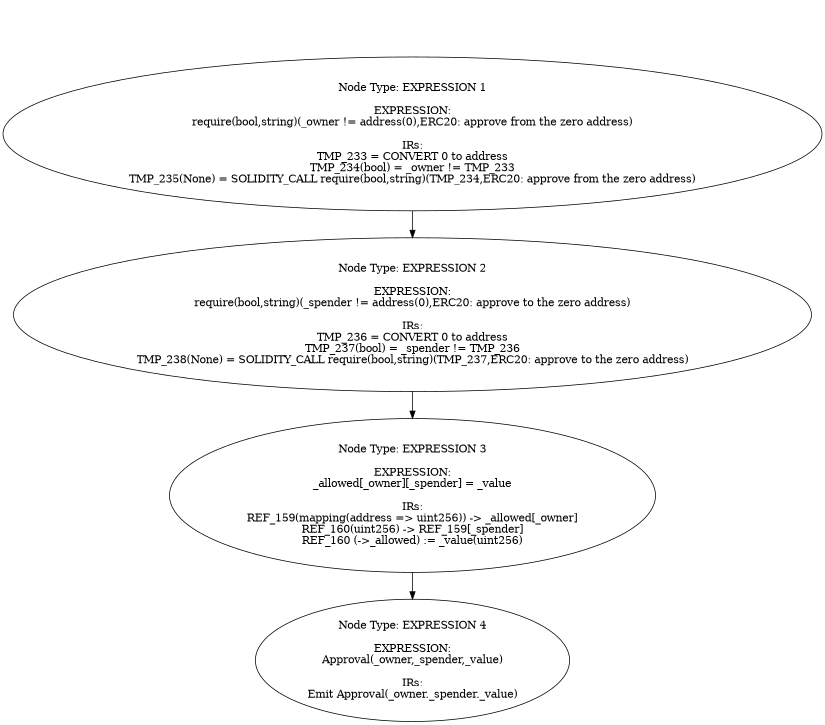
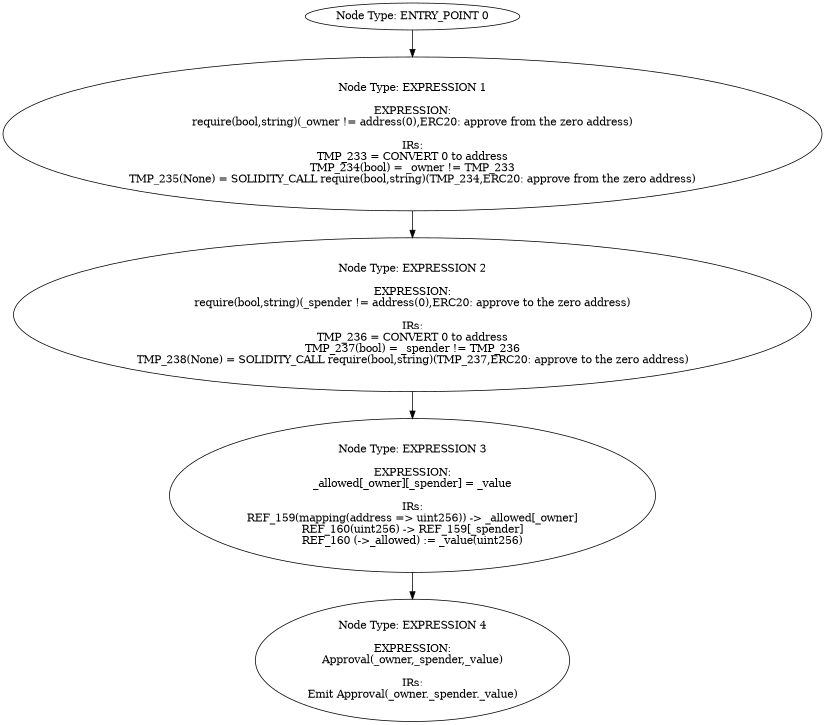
none -> (412, 16)
